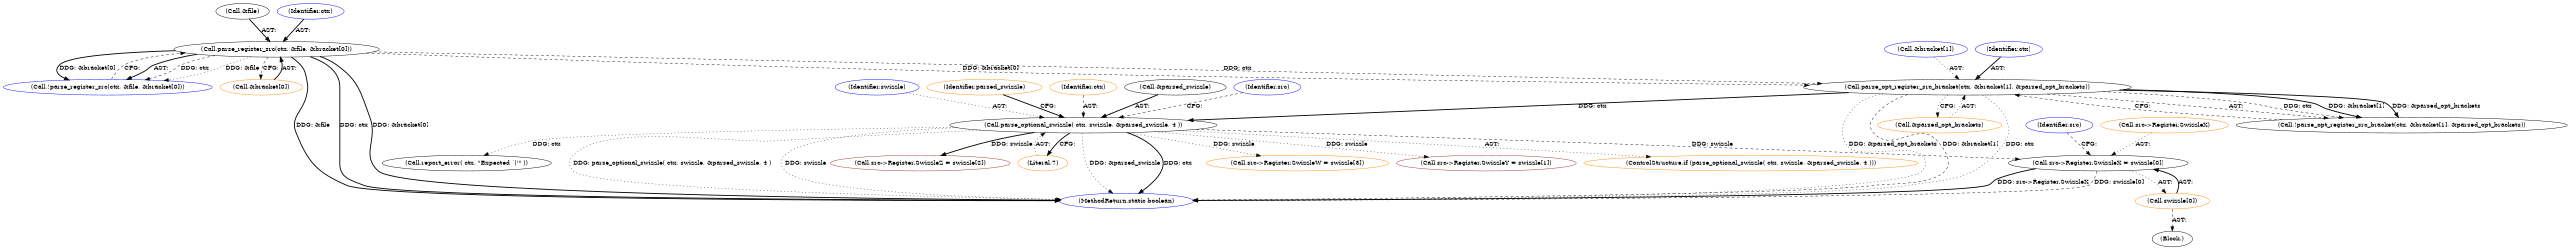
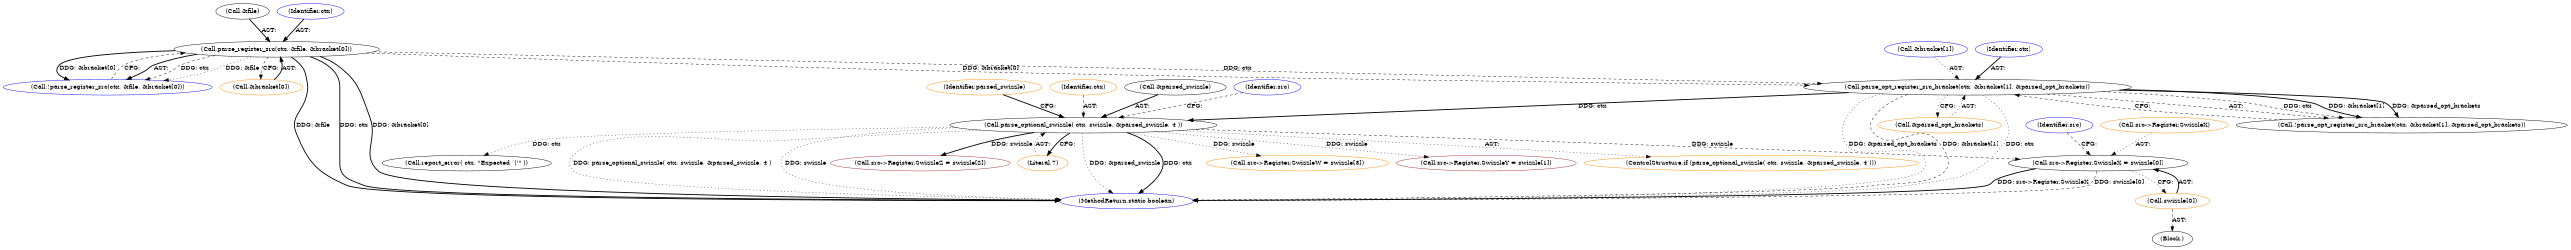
(877, 87) -> none
(2166, 182) -> (2166, 182)
